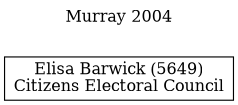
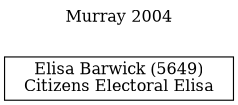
(119, 79) -> (119, 79)
